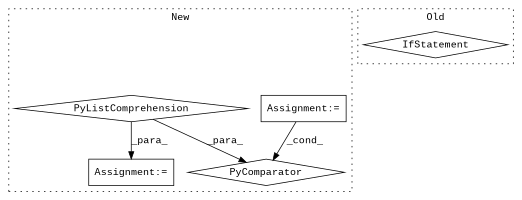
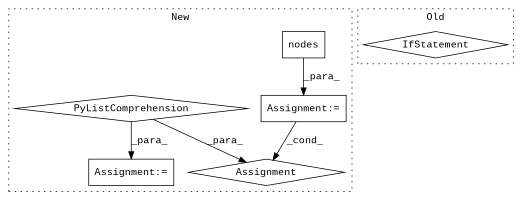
none -> (304, 45)
(266, 172) -> (266, 172)
